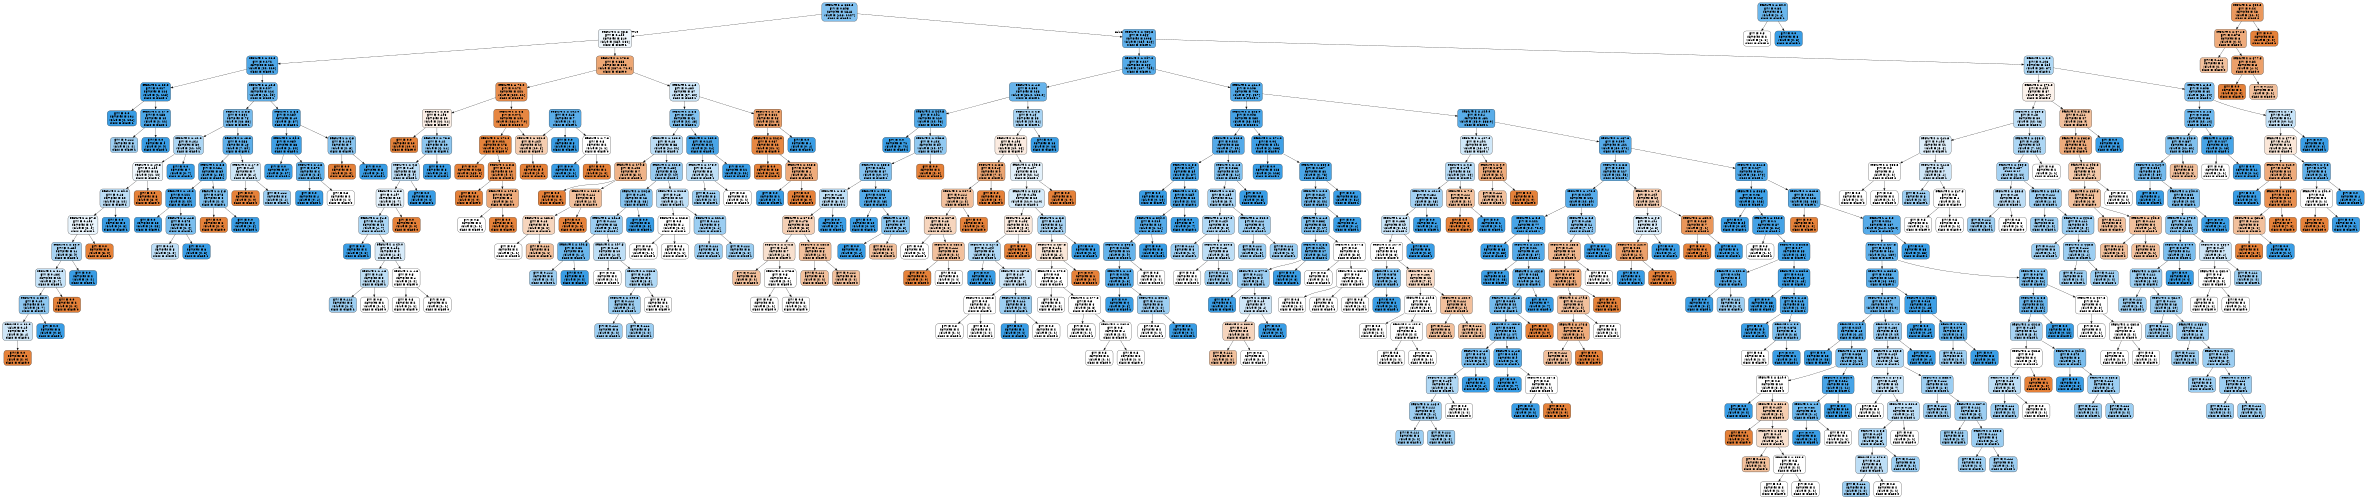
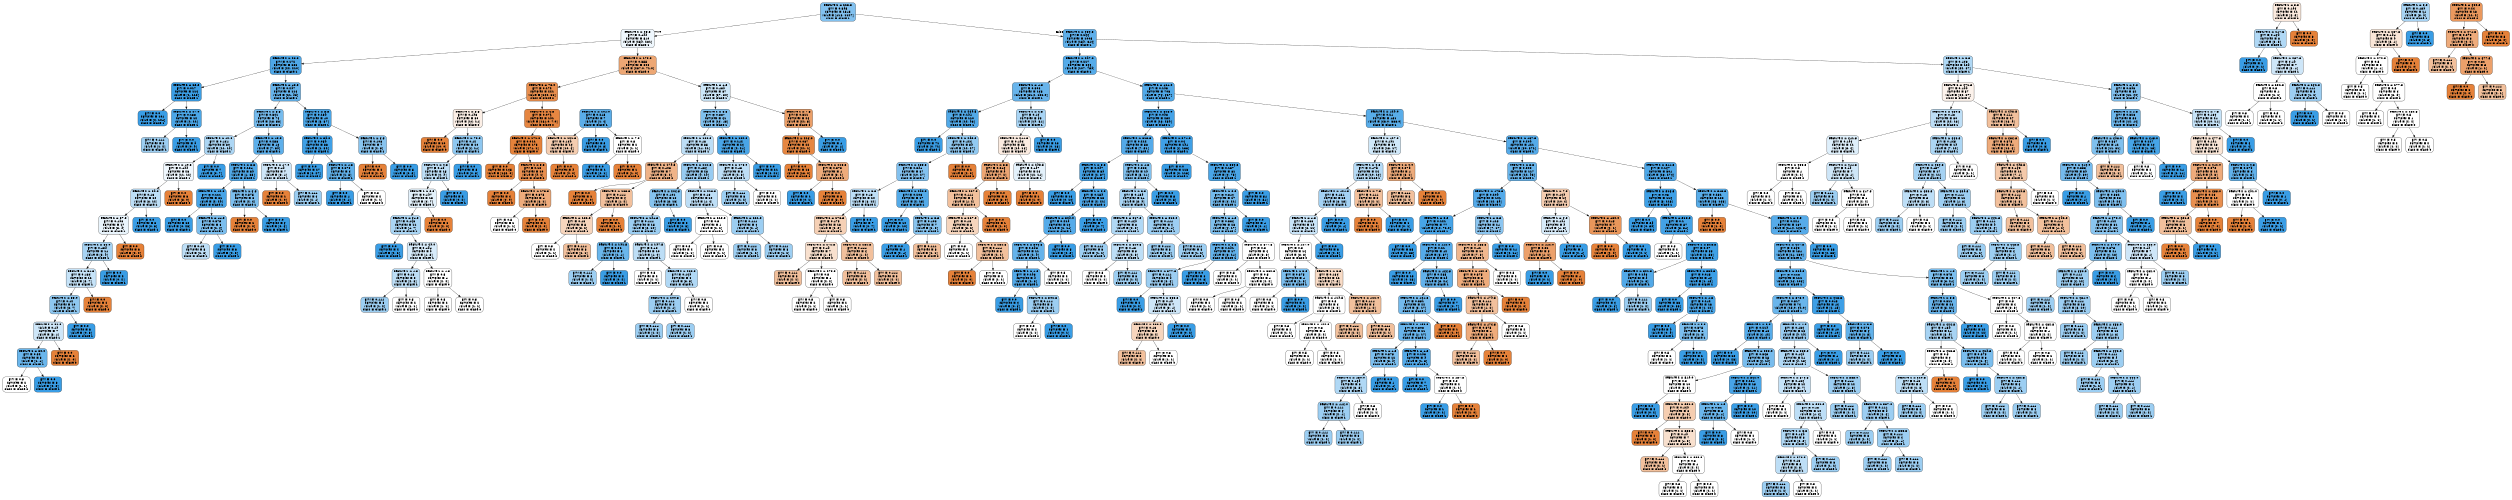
(2013, 172) -> (1930, 172)
(1027, 198) -> none
(34, 311) -> (65, 311)
none -> (41, 344)
